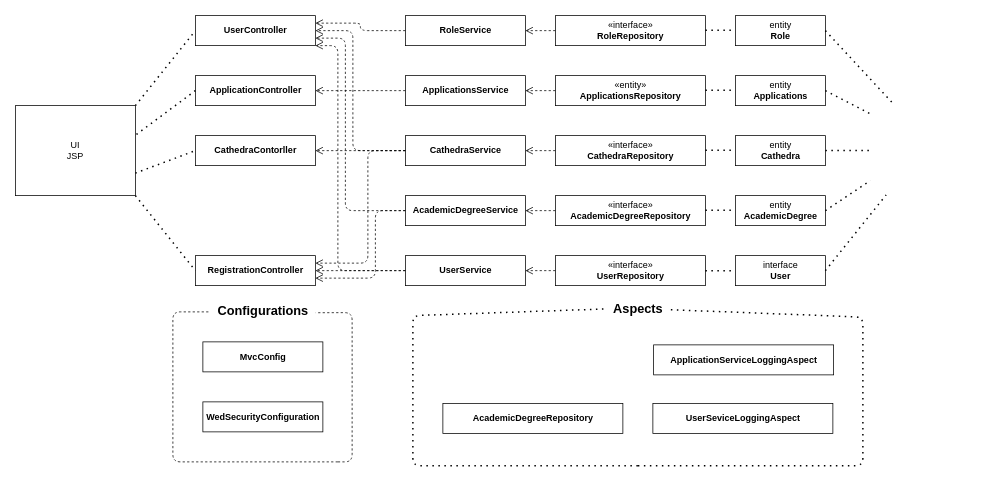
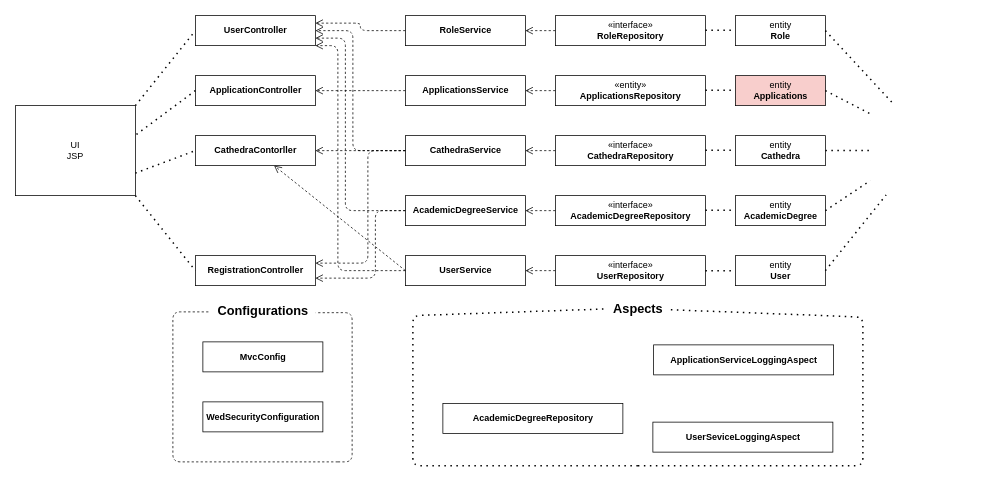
(780, 90) -> (780, 90)
(328, 270) -> (340, 218)
(781, 270) -> (781, 270)
(743, 418) -> (743, 437)
